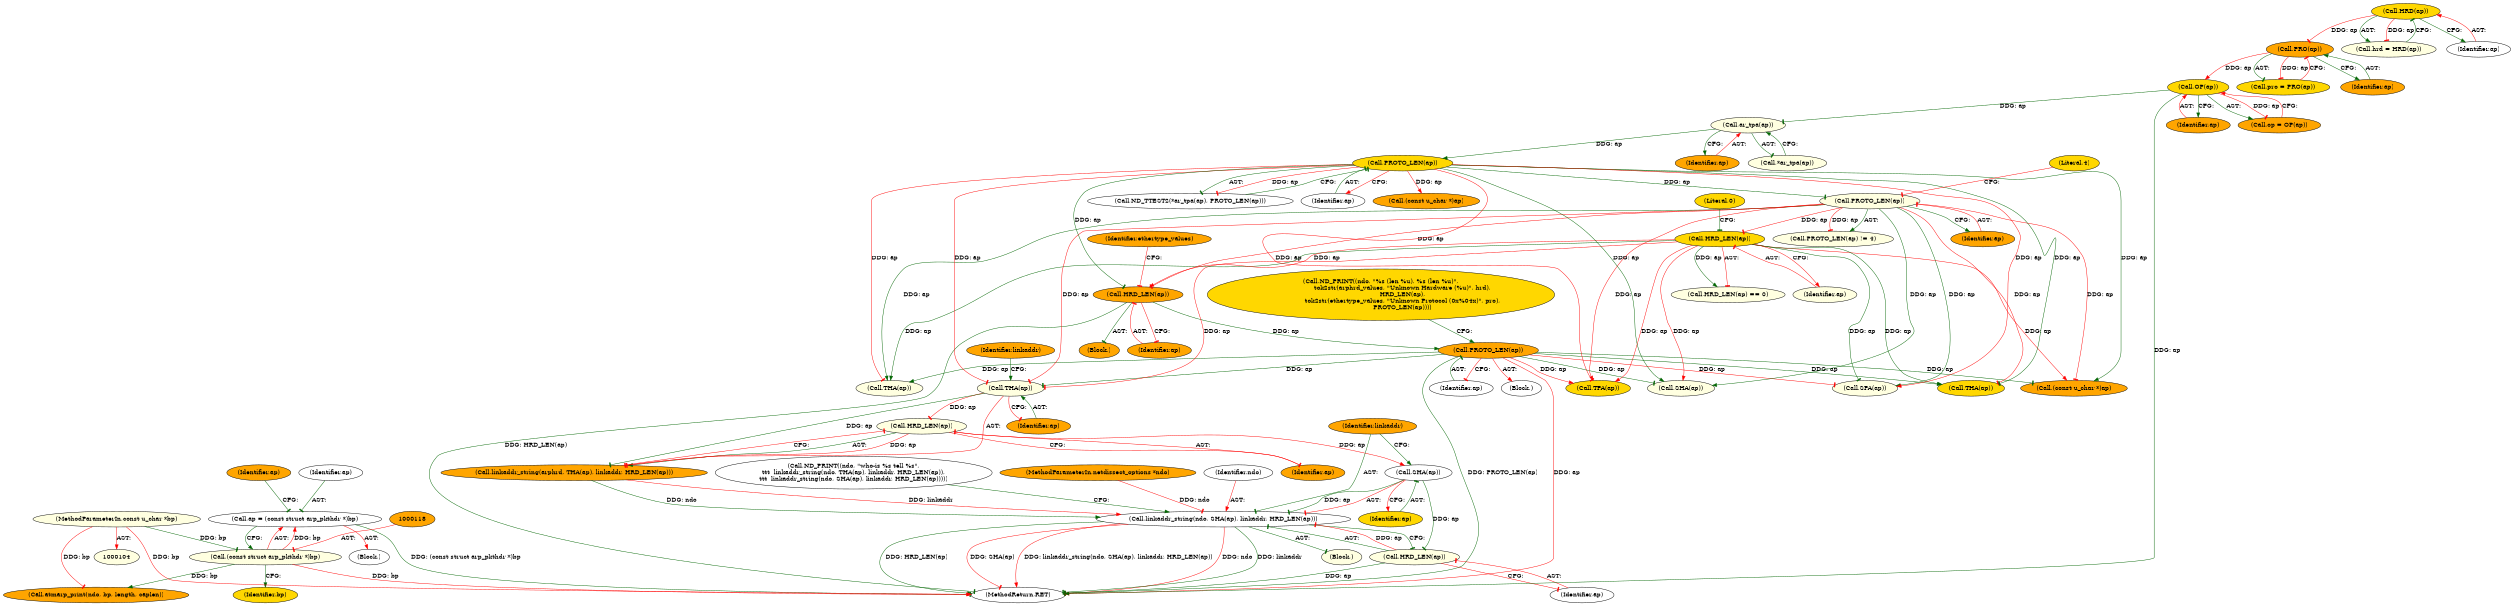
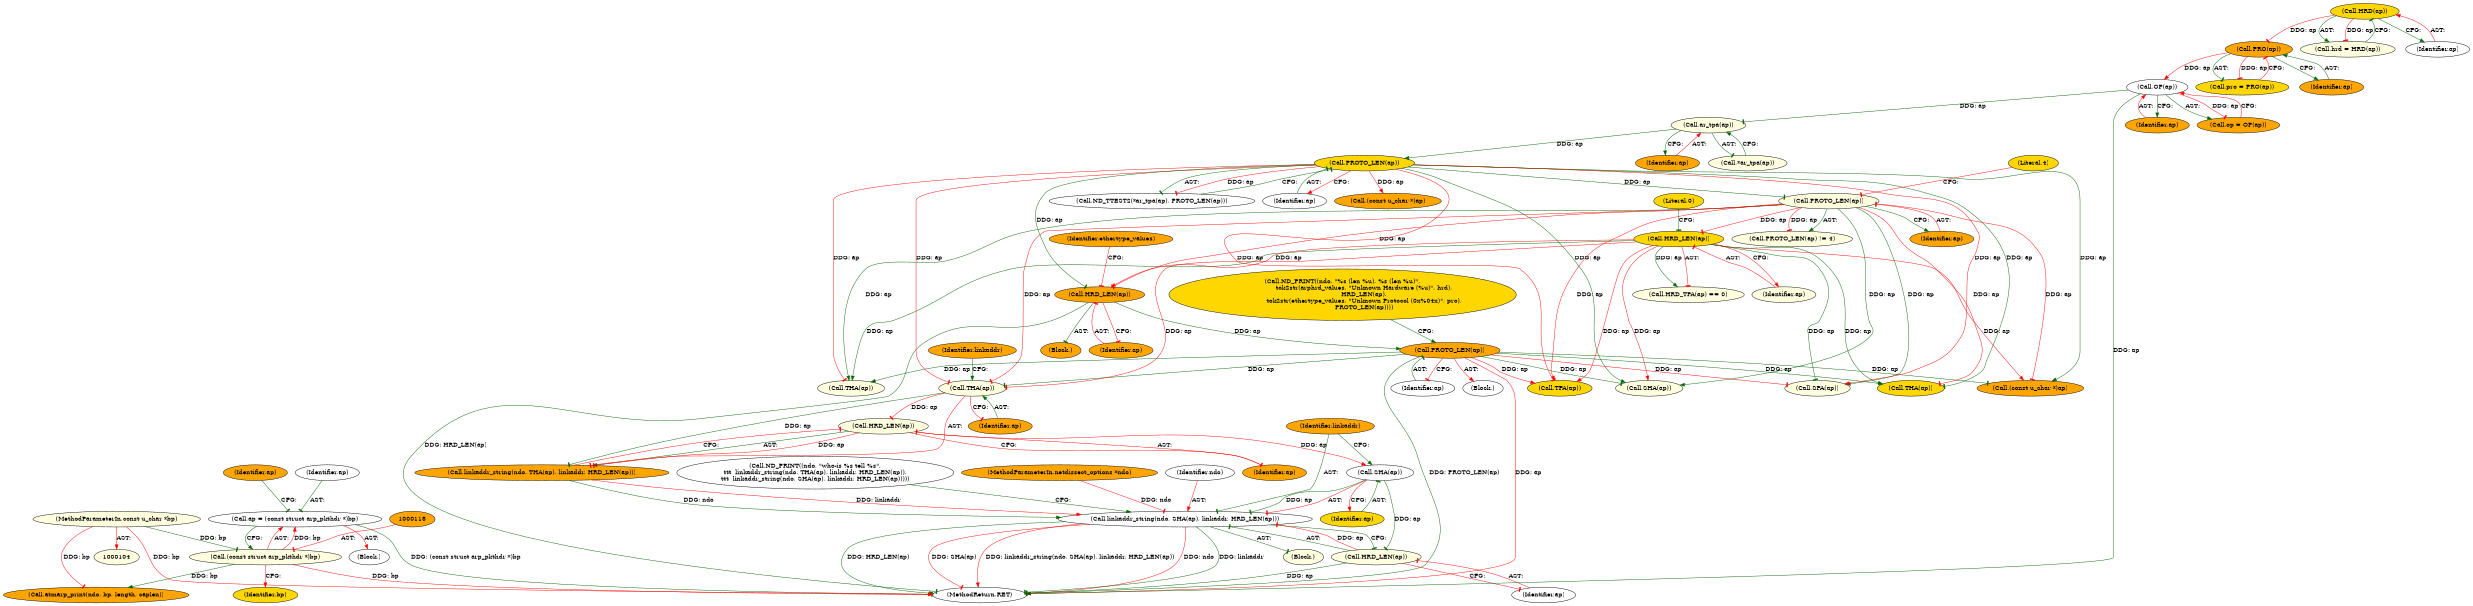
(2198, 87) -> (2157, 87)
(1728, 295) -> (1688, 295)
(574, 473) -> (542, 473)
(265, 574) -> (265, 574)
